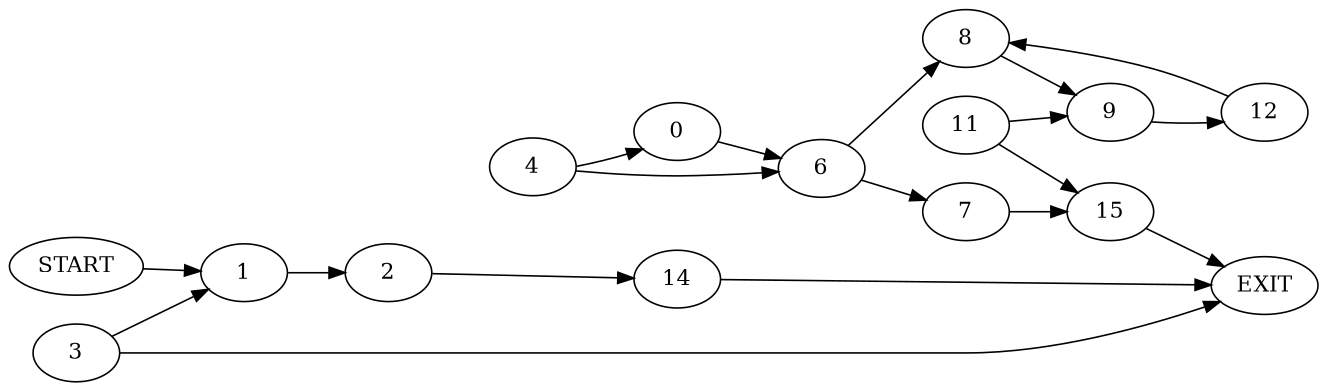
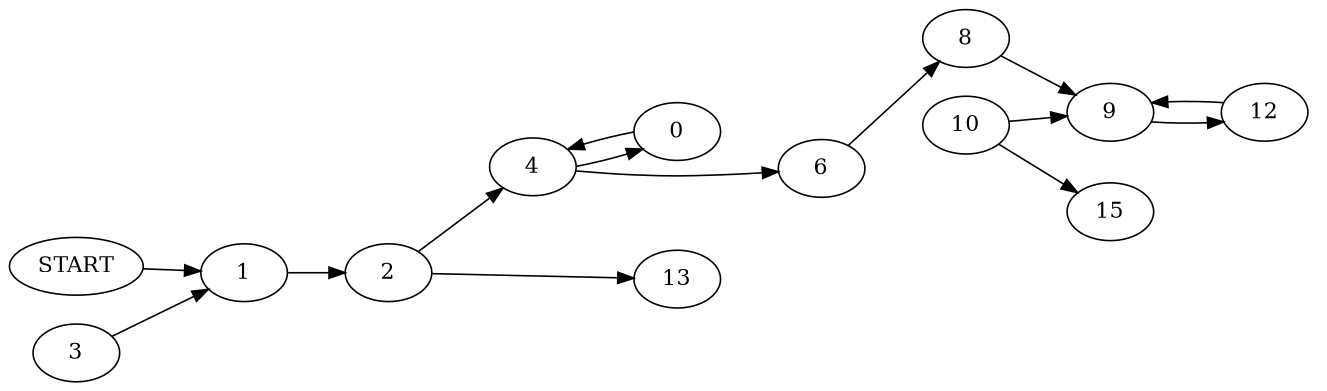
(1129, 63) -> (1196, 102)
(966, 125) -> (966, 125)
(742, 148) -> (609, 137)
(966, 212) -> none
none -> (454, 225)
(677, 279) -> (677, 279)
(1265, 286) -> none
